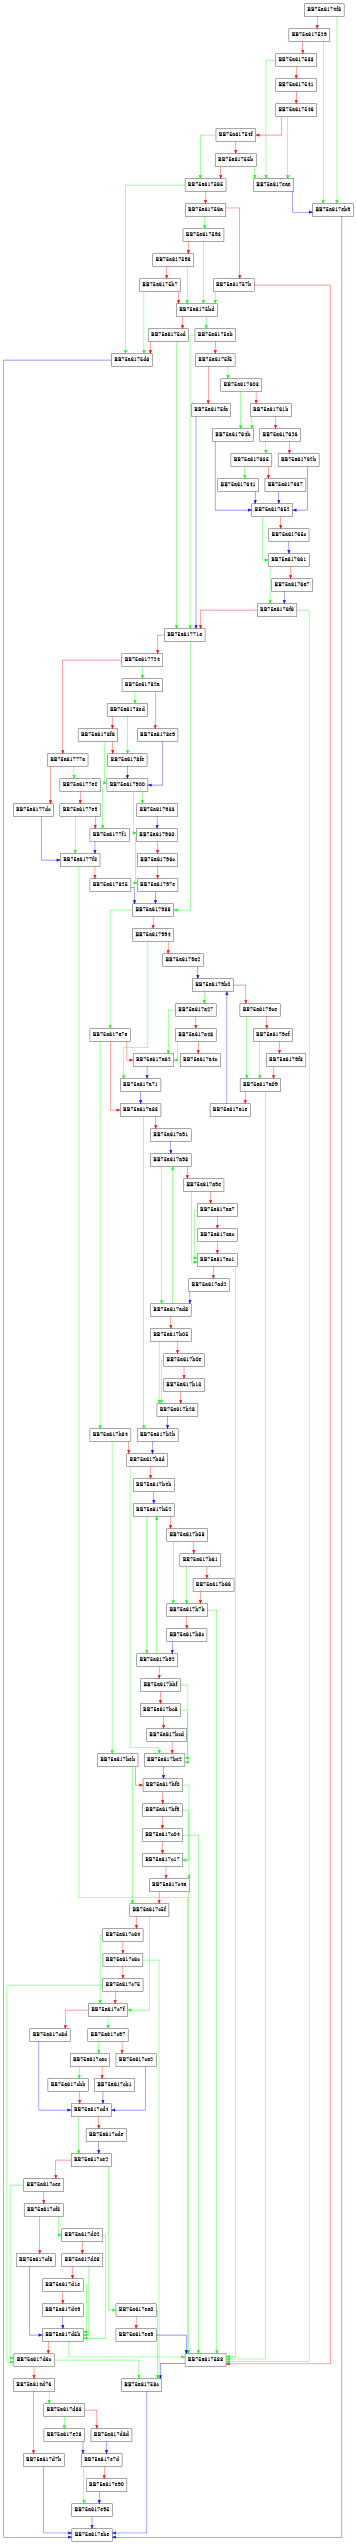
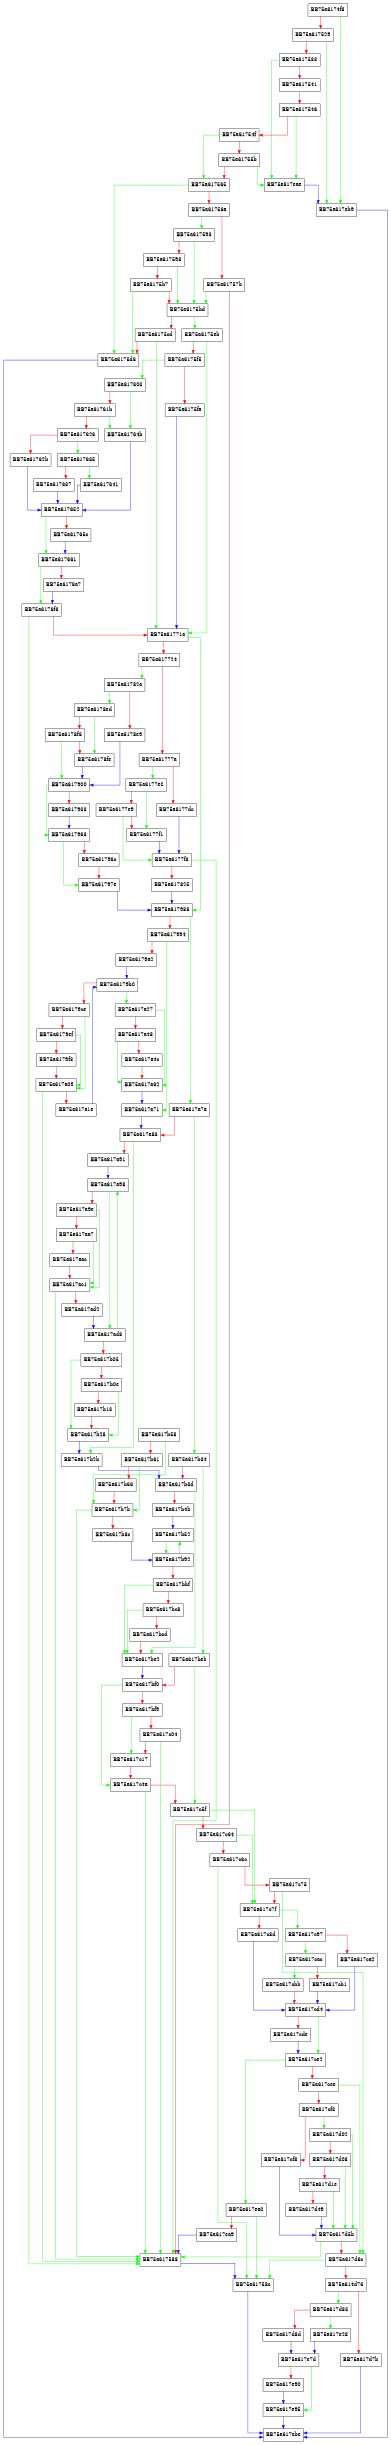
(142, 796) -> (69, 796)
(127, 1052) -> (142, 1071)
(170, 1521) -> none
